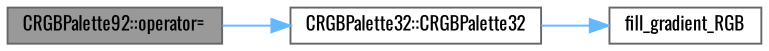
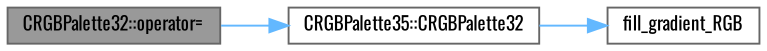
(115, 26) -> (114, 26)
(416, 26) -> (414, 26)
